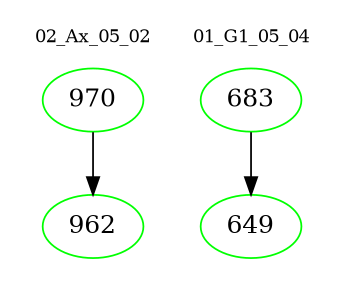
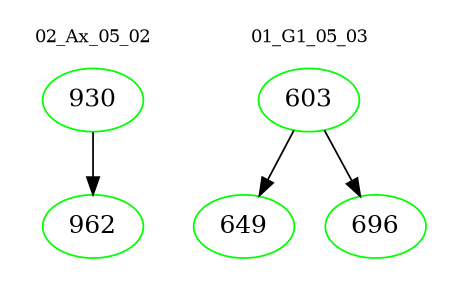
(252, 38) -> (310, 38)
(93, 100) -> (93, 100)
(251, 100) -> (309, 100)
none -> (376, 226)
